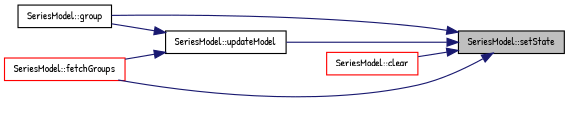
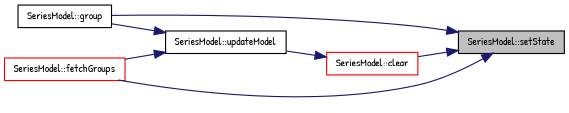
(367, 42) -> (301, 53)
